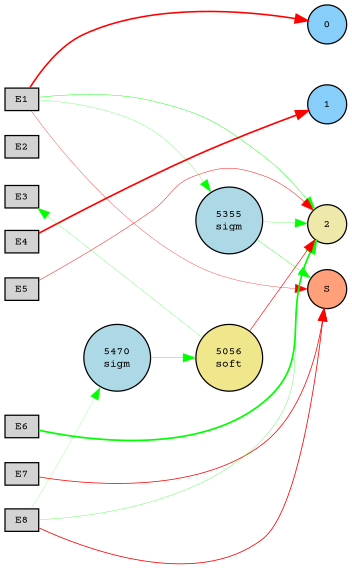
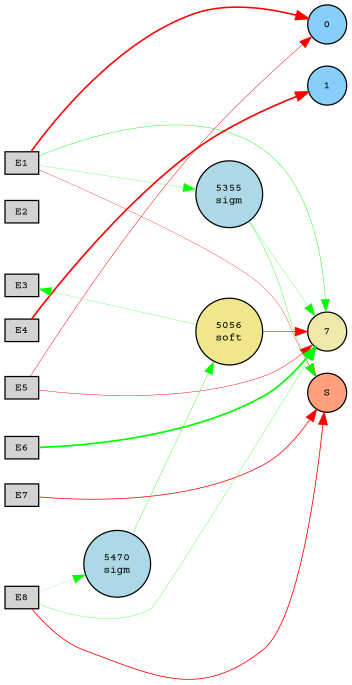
none -> (154, 200)
(327, 224) -> (327, 332)
